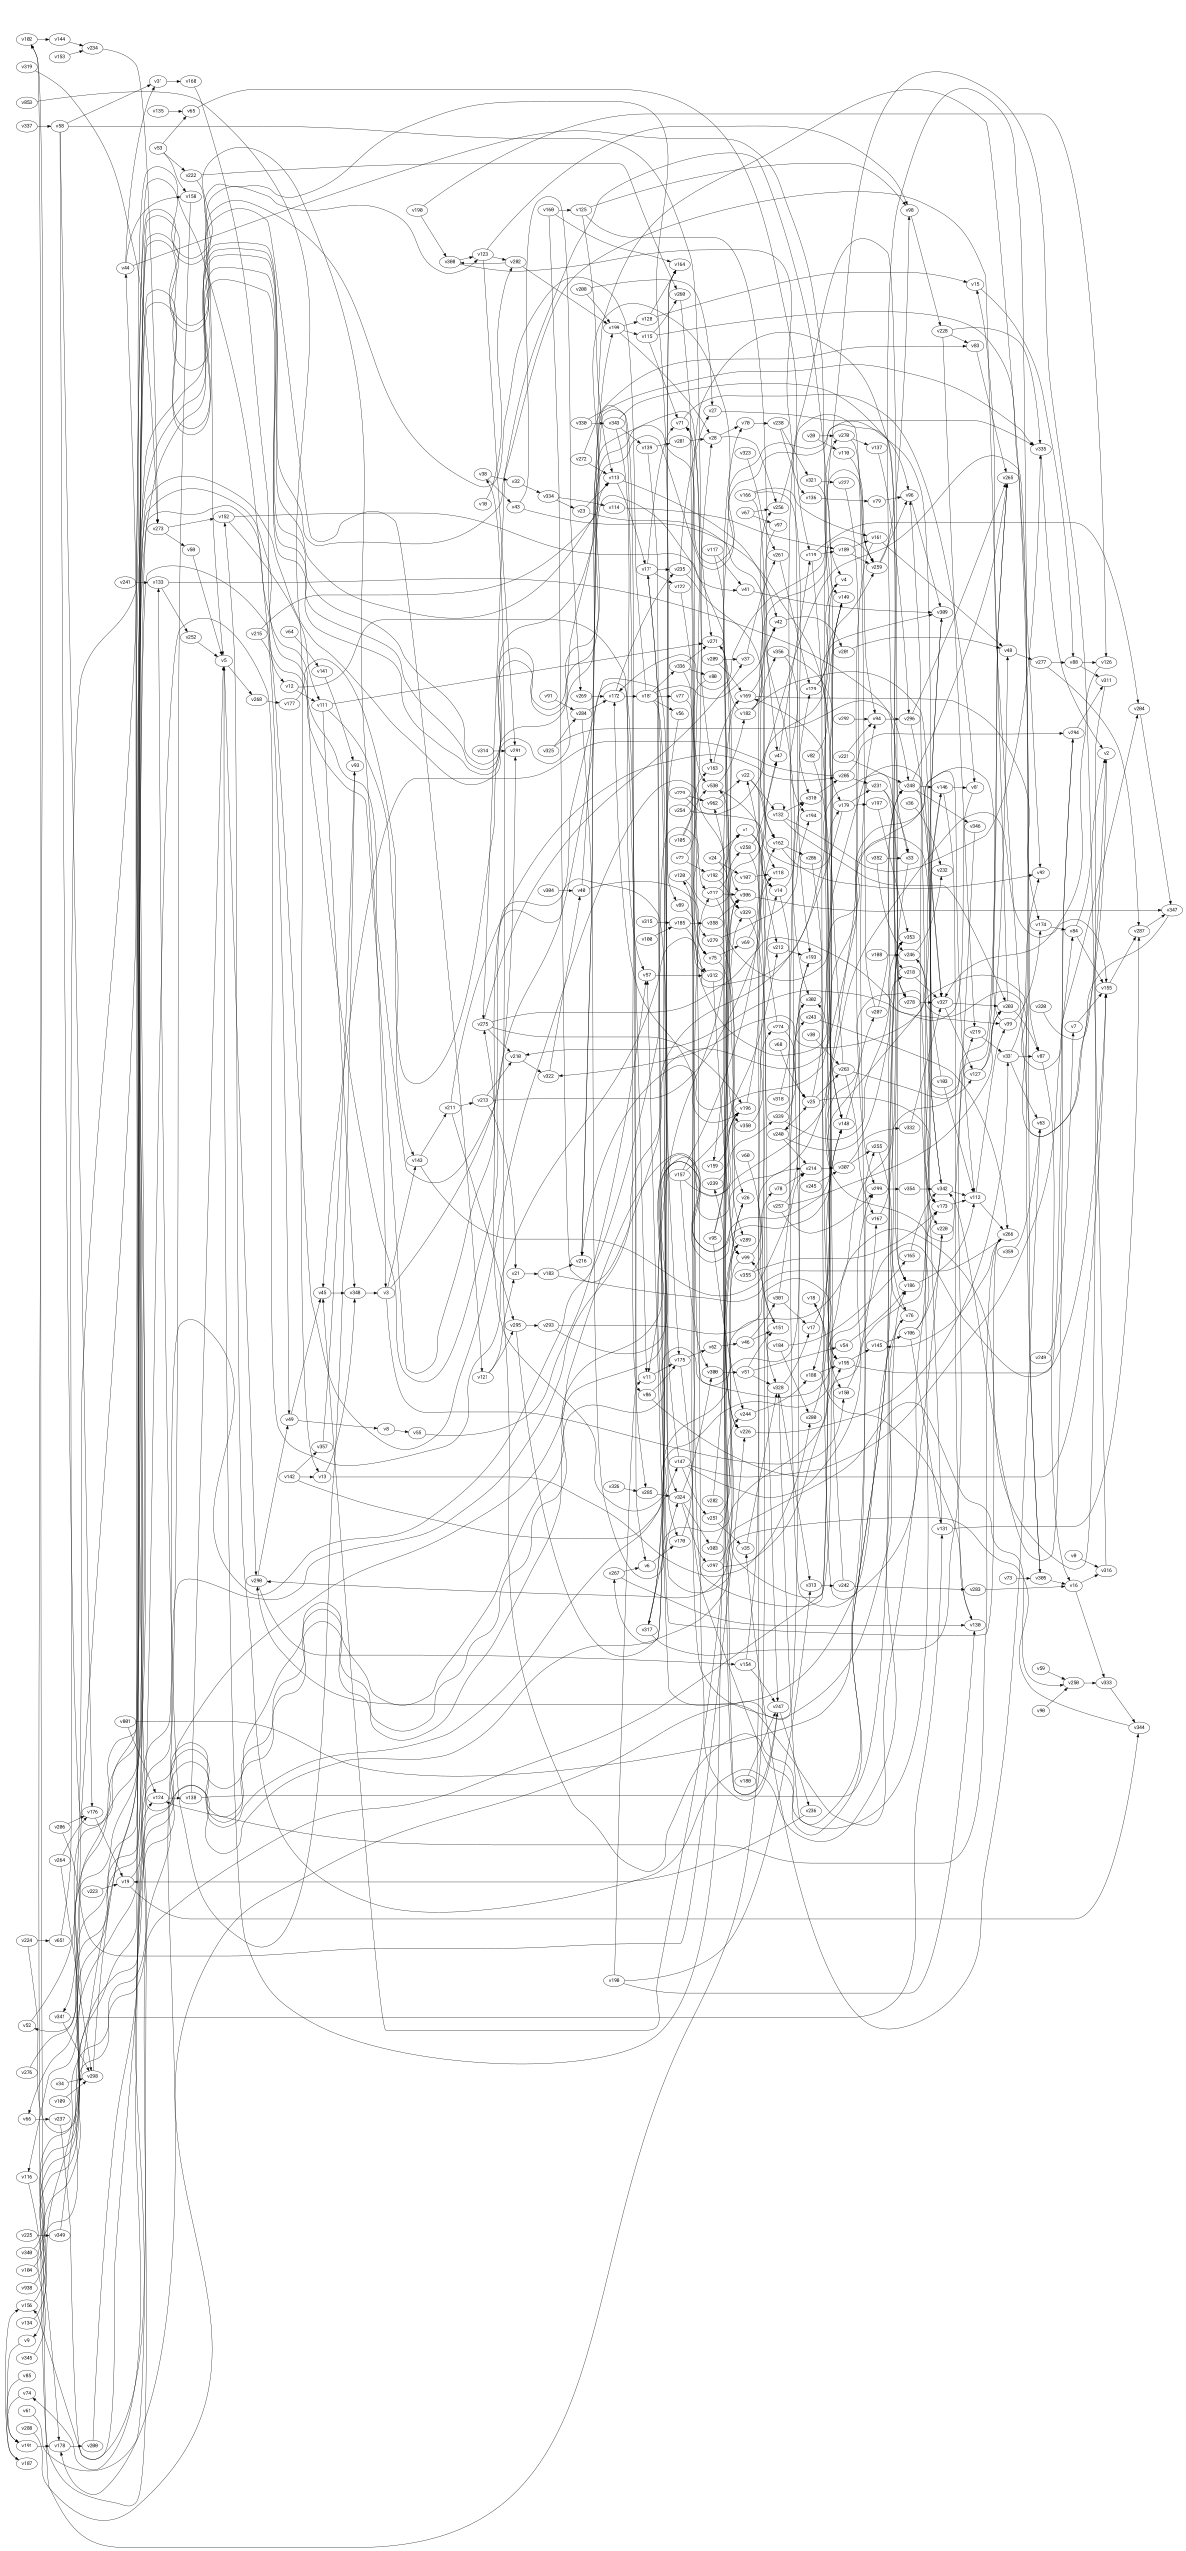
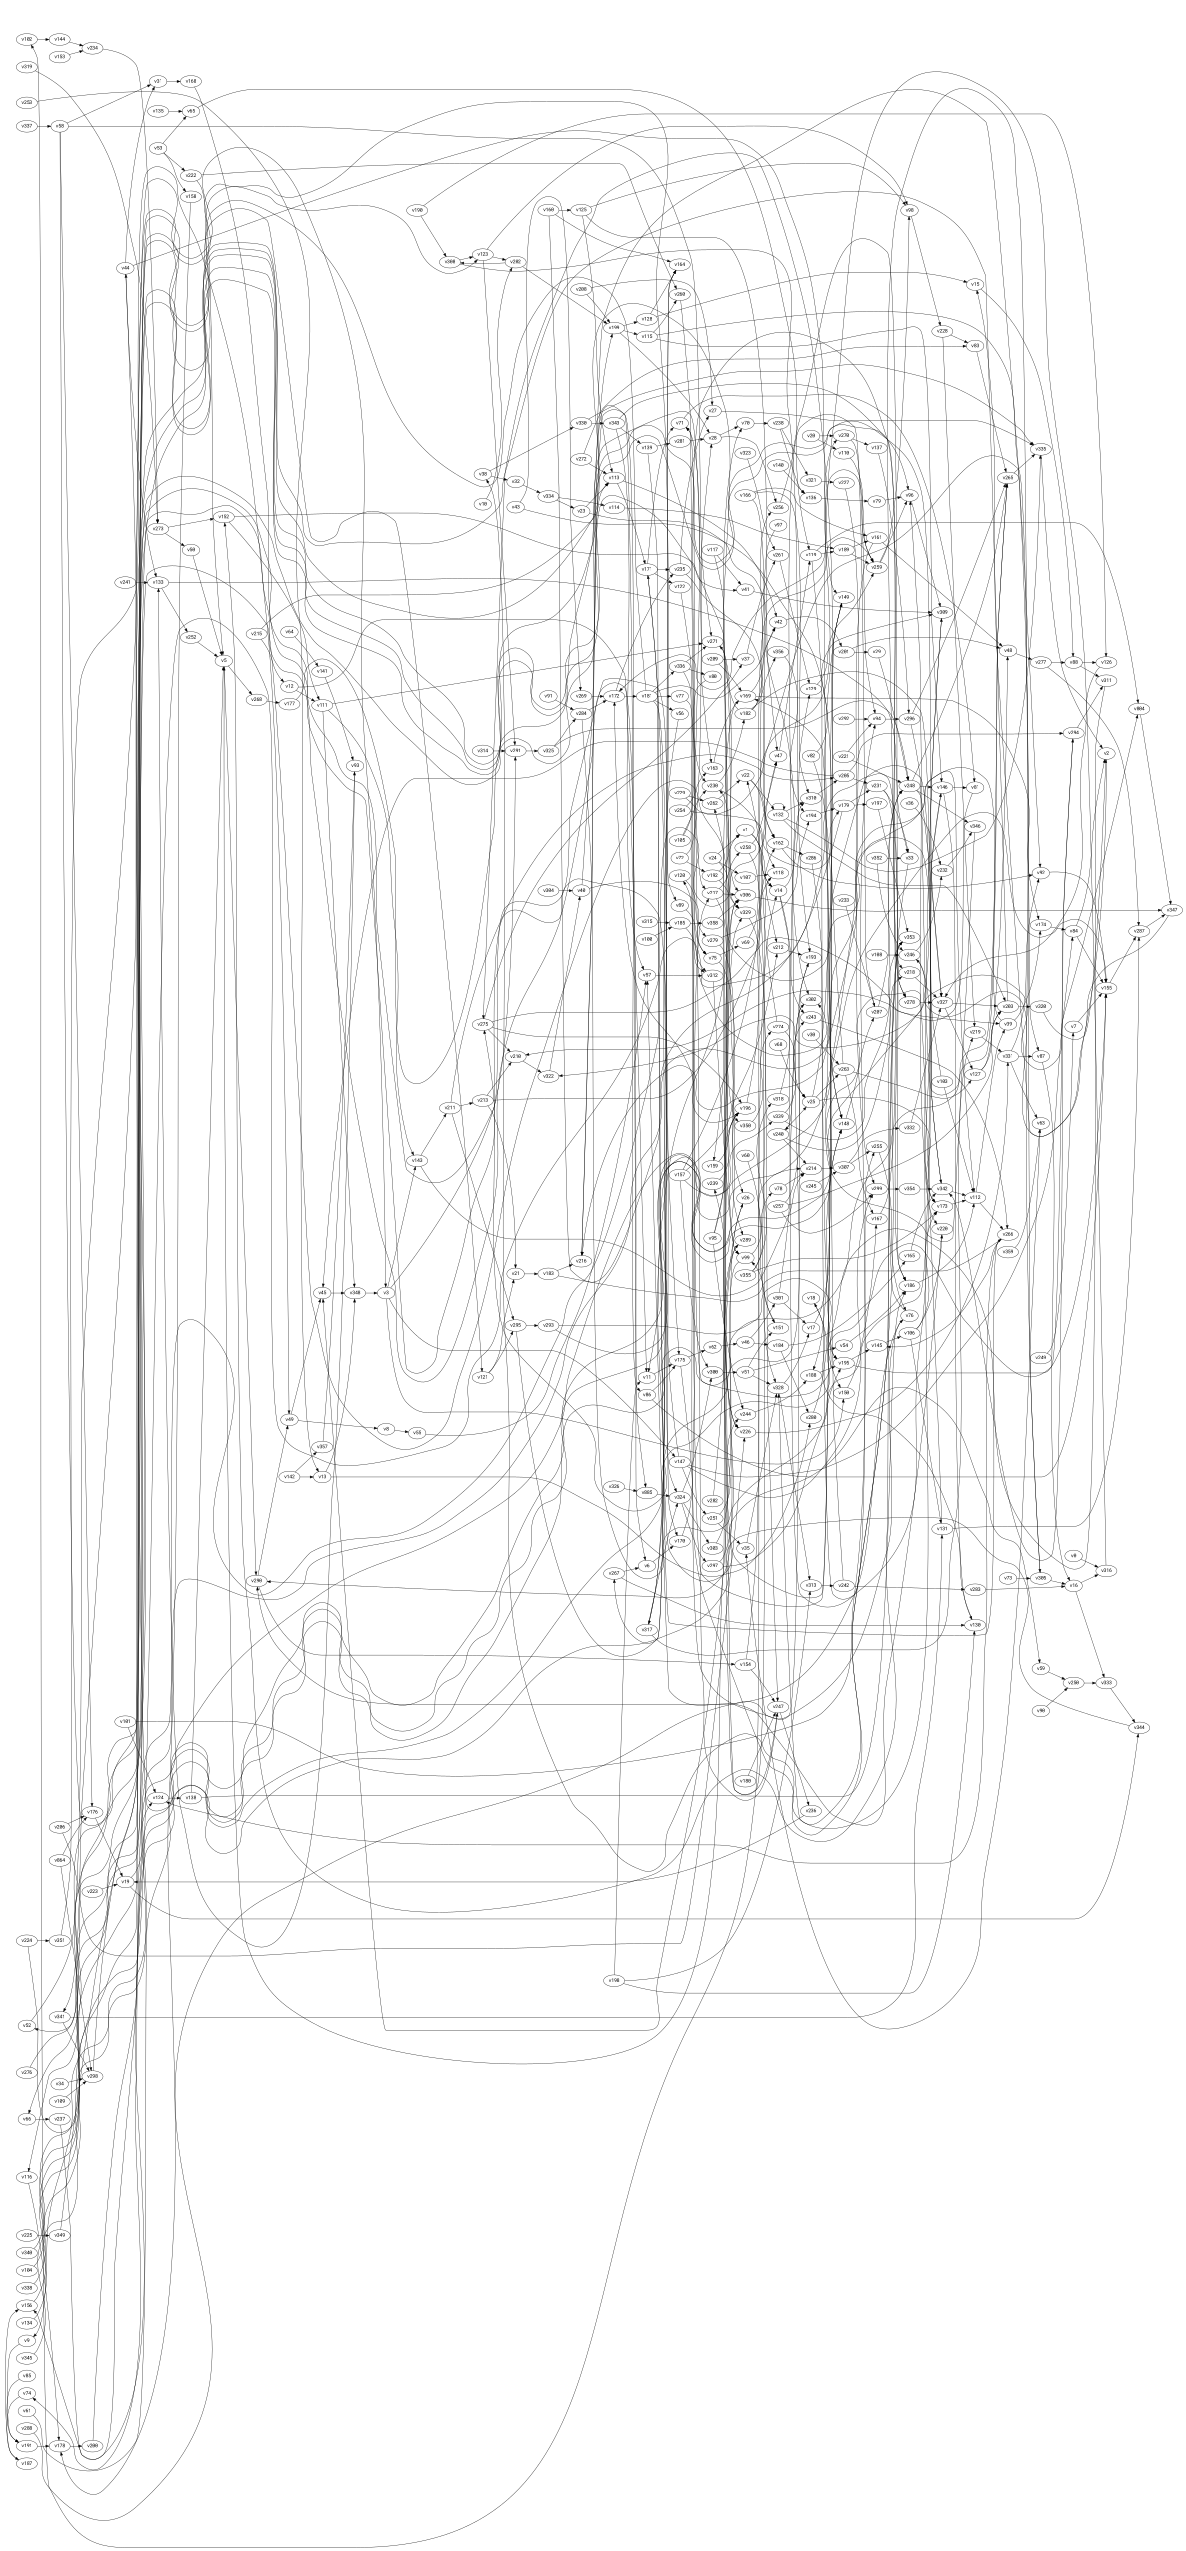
(27, 103) -> (27, 103)
(139, 219) -> (135, 425)
(1026, 356) -> (1023, 465)
(665, 384) -> (928, 403)
none -> (778, 466)
(496, 488) -> (532, 449)
(745, 513) -> none
(844, 580) -> none
none -> (877, 652)
(1139, 709) -> (1139, 709)
(832, 717) -> (829, 811)
none -> (530, 751)
(713, 786) -> (713, 786)
(713, 804) -> (713, 804)
none -> (960, 851)
none -> (1090, 891)
none -> (844, 900)
none -> (791, 954)
(1031, 1035) -> (1023, 1007)
none -> (761, 1185)
(761, 1336) -> (757, 1344)
(647, 1493) -> (647, 1493)
(502, 1534) -> (540, 1350)
(679, 1586) -> (674, 1559)
(125, 1722) -> (125, 1722)
(60, 1860) -> (60, 1860)
(60, 1941) -> (60, 1941)
(27, 2288) -> (27, 2288)
